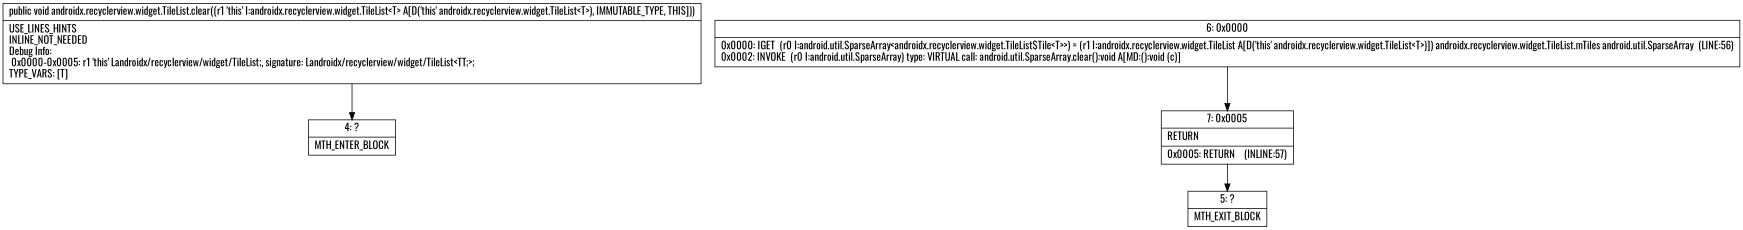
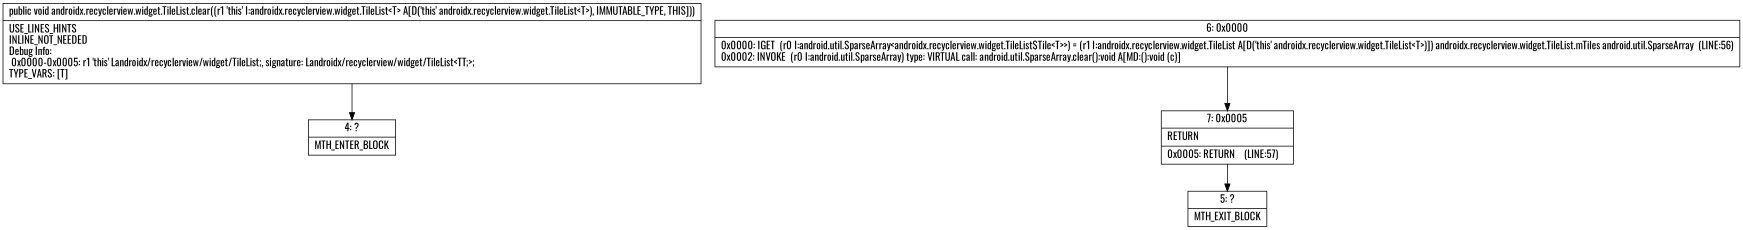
(1227, 155) -> (1223, 155)
